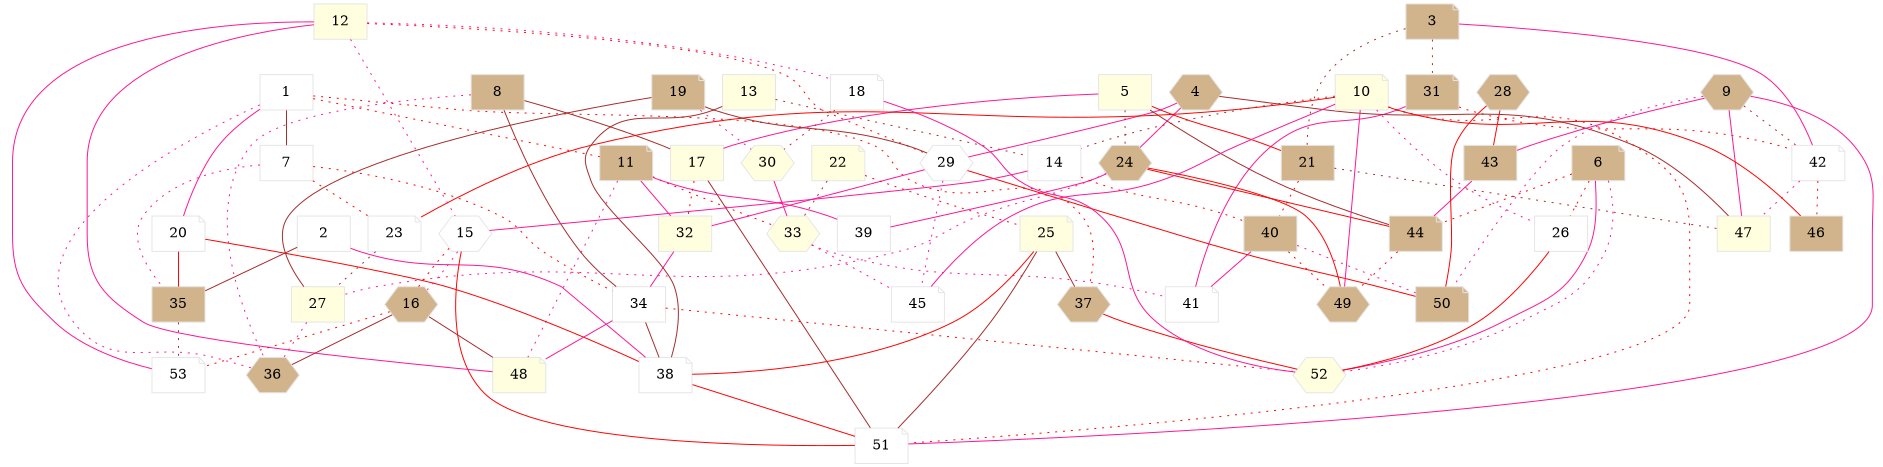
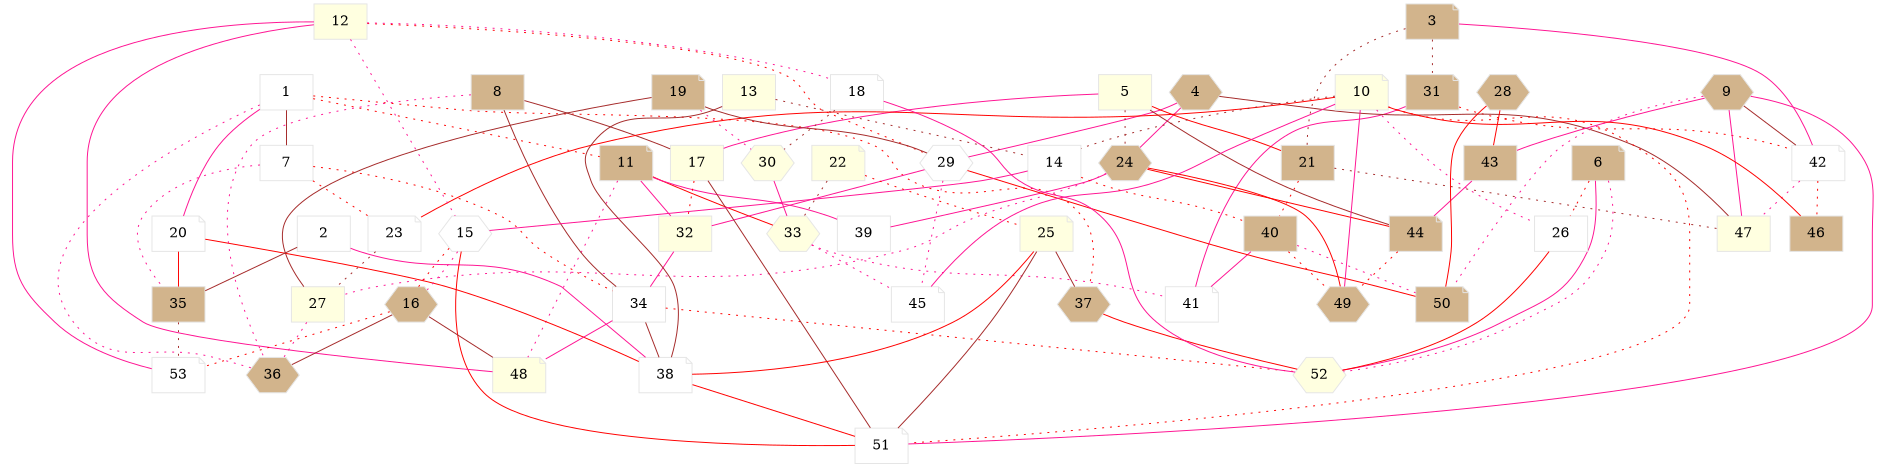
(1770, 125) -> (1770, 125)
(1530, 190) -> none
(713, 202) -> (713, 202)
